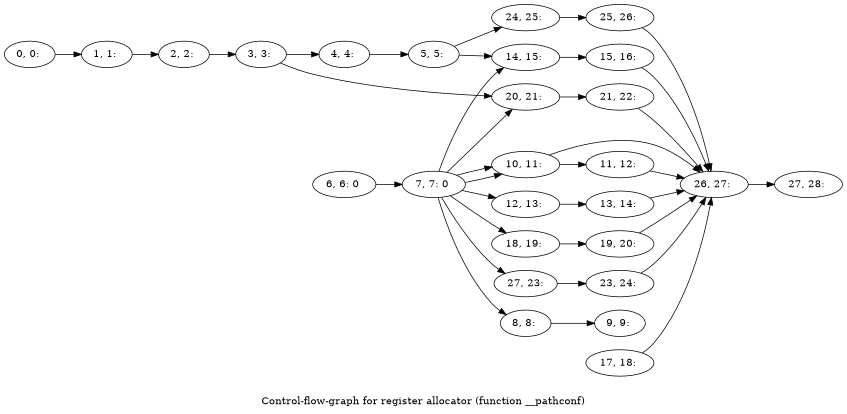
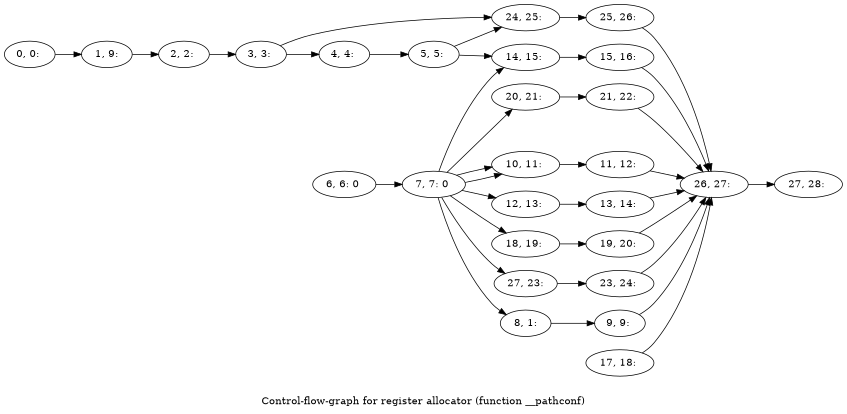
(107, 54) -> (107, 54)
(381, 87) -> (381, 23)
(624, 141) -> (681, 265)
(526, 323) -> (526, 323)
